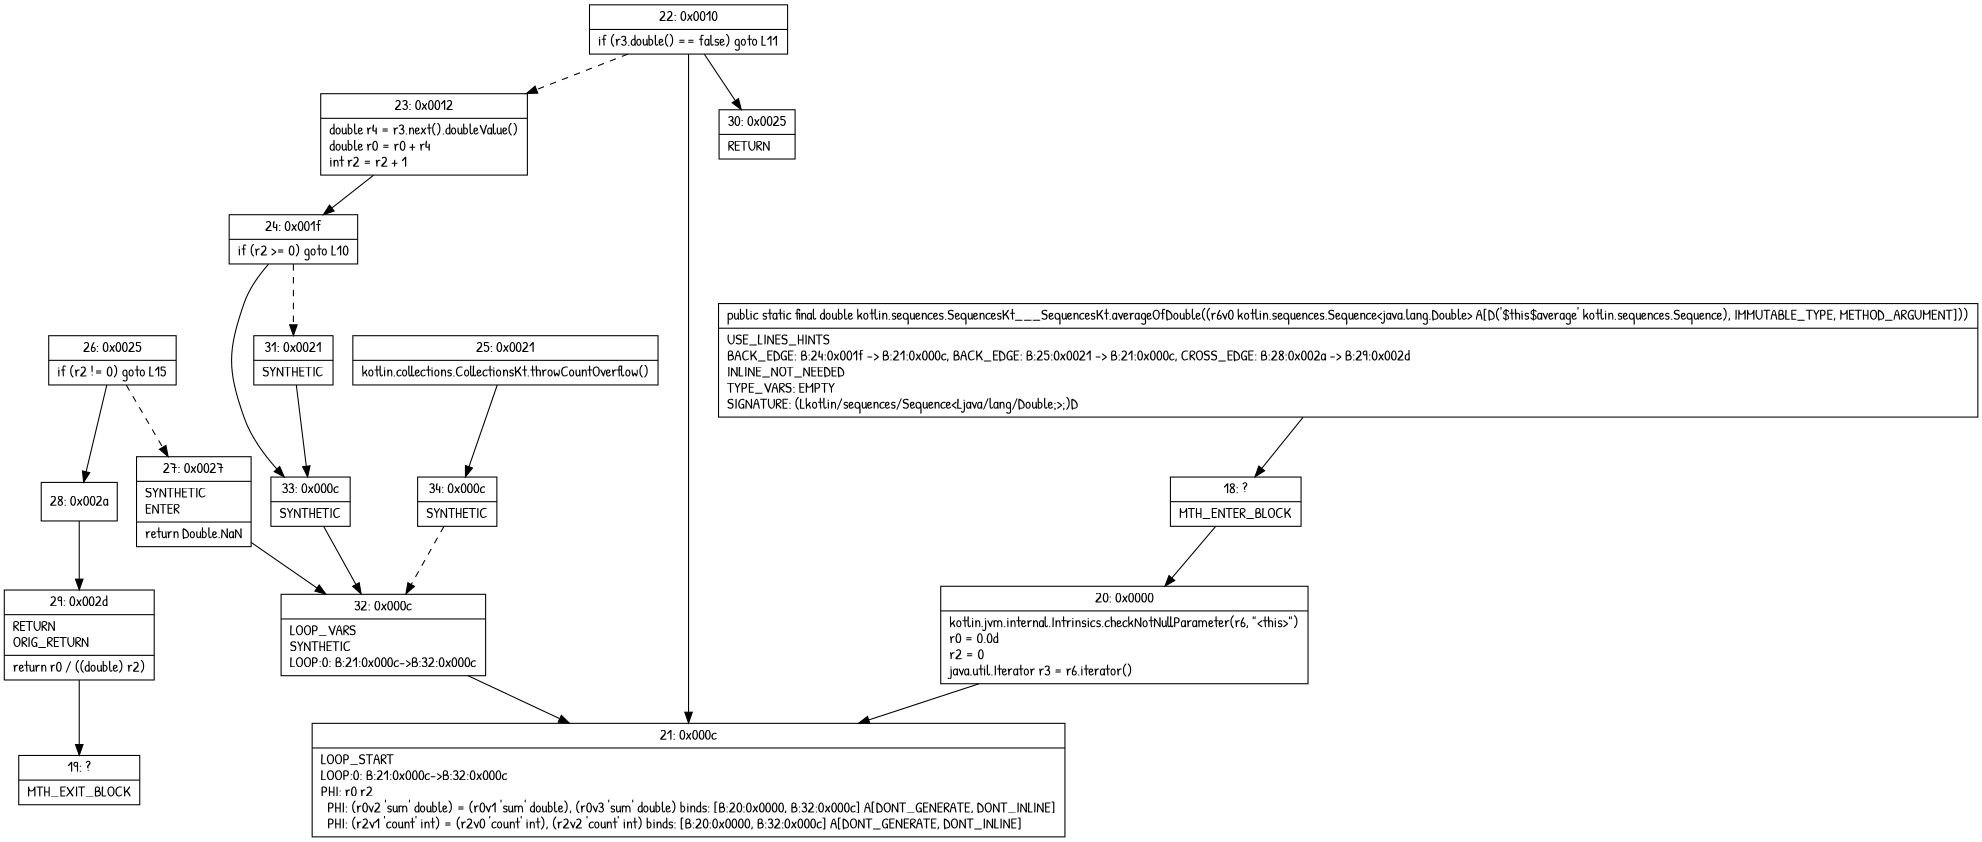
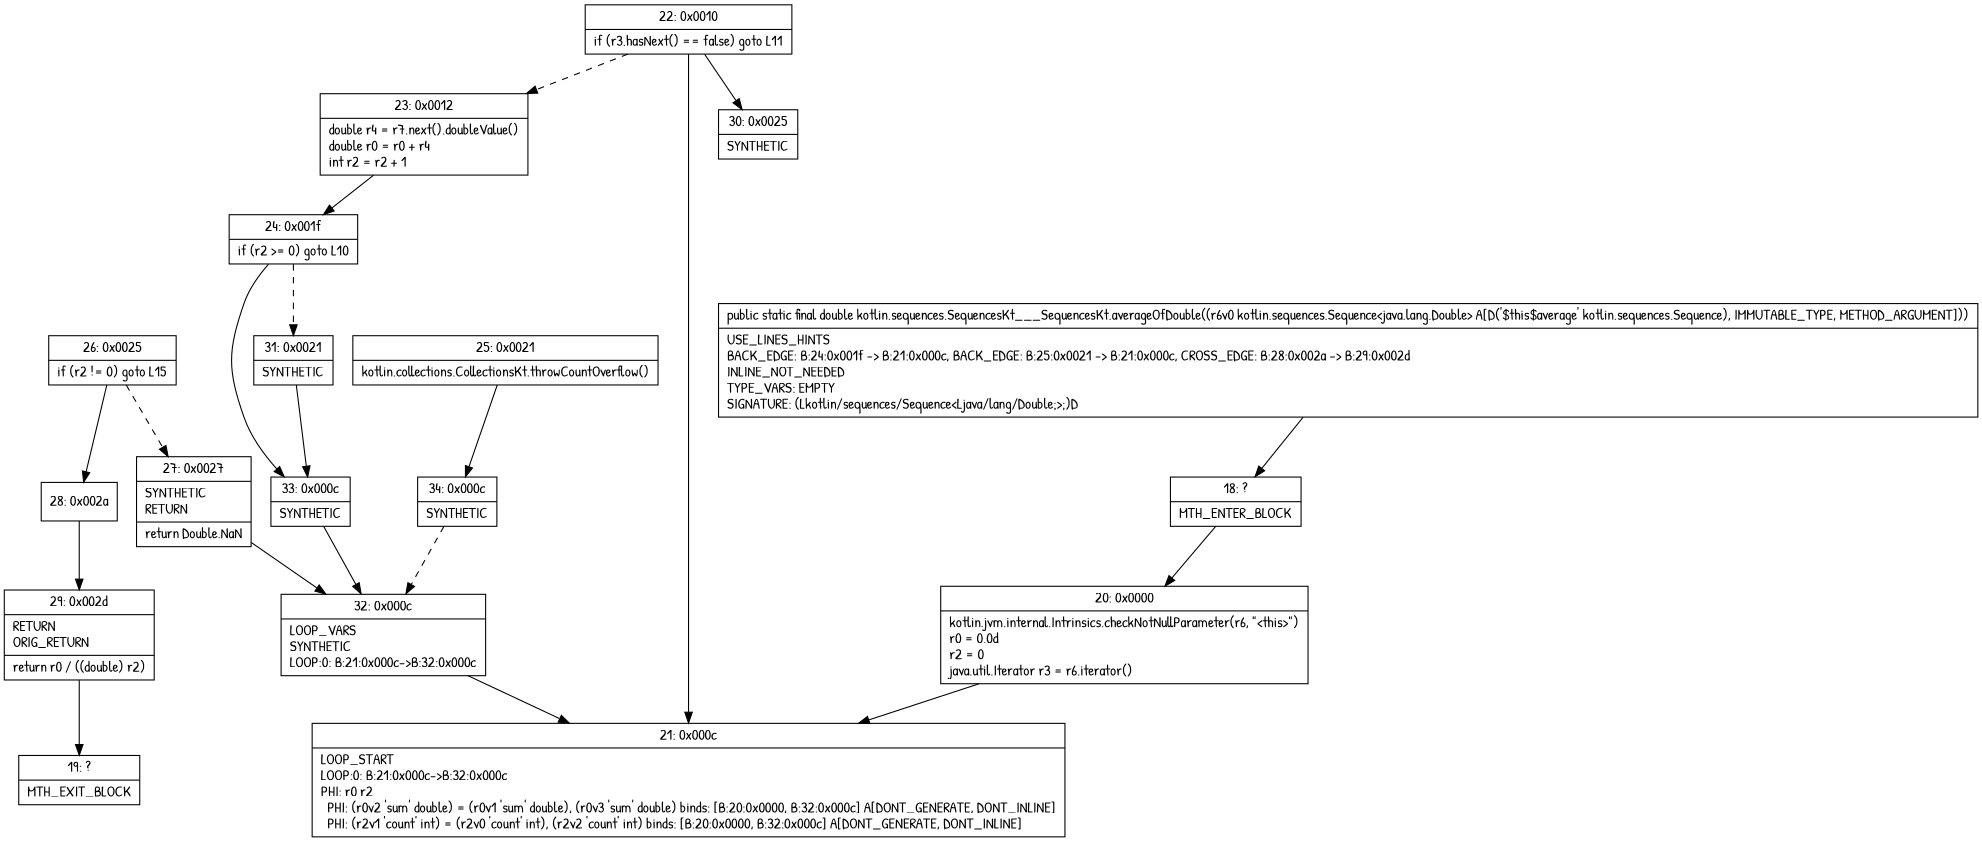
(689, 41) -> (689, 41)
(424, 130) -> (424, 130)
(749, 146) -> (758, 146)
(163, 509) -> (167, 509)
